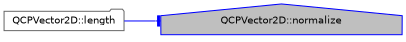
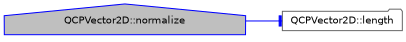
(140, 21) -> (261, 21)
